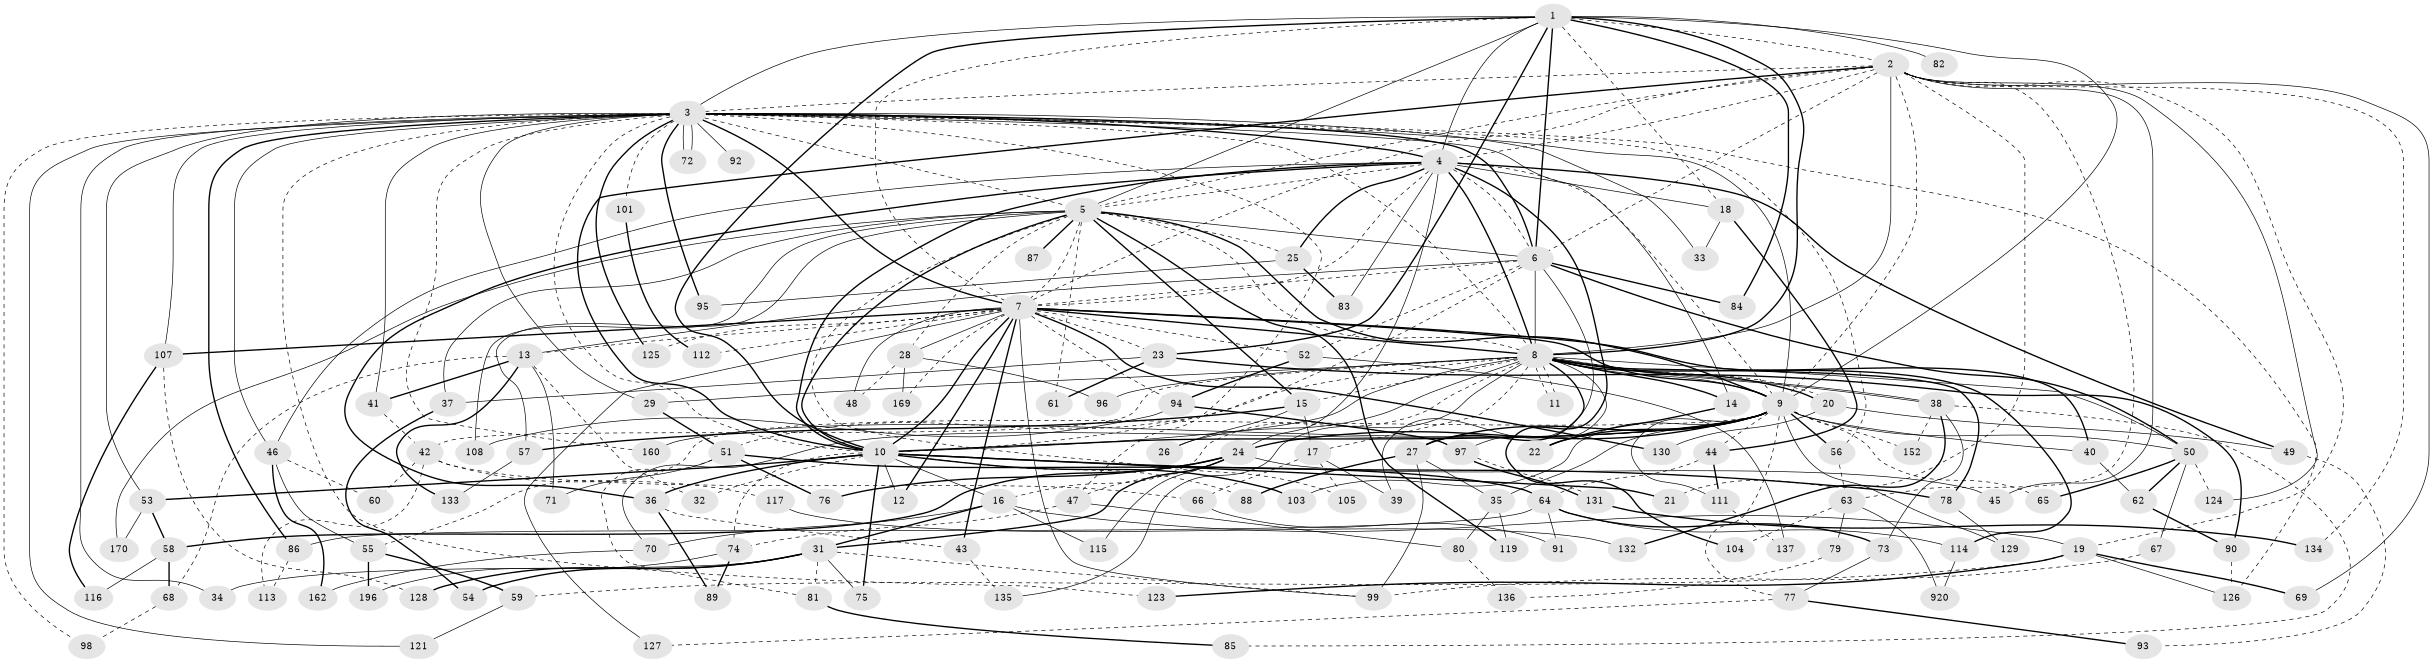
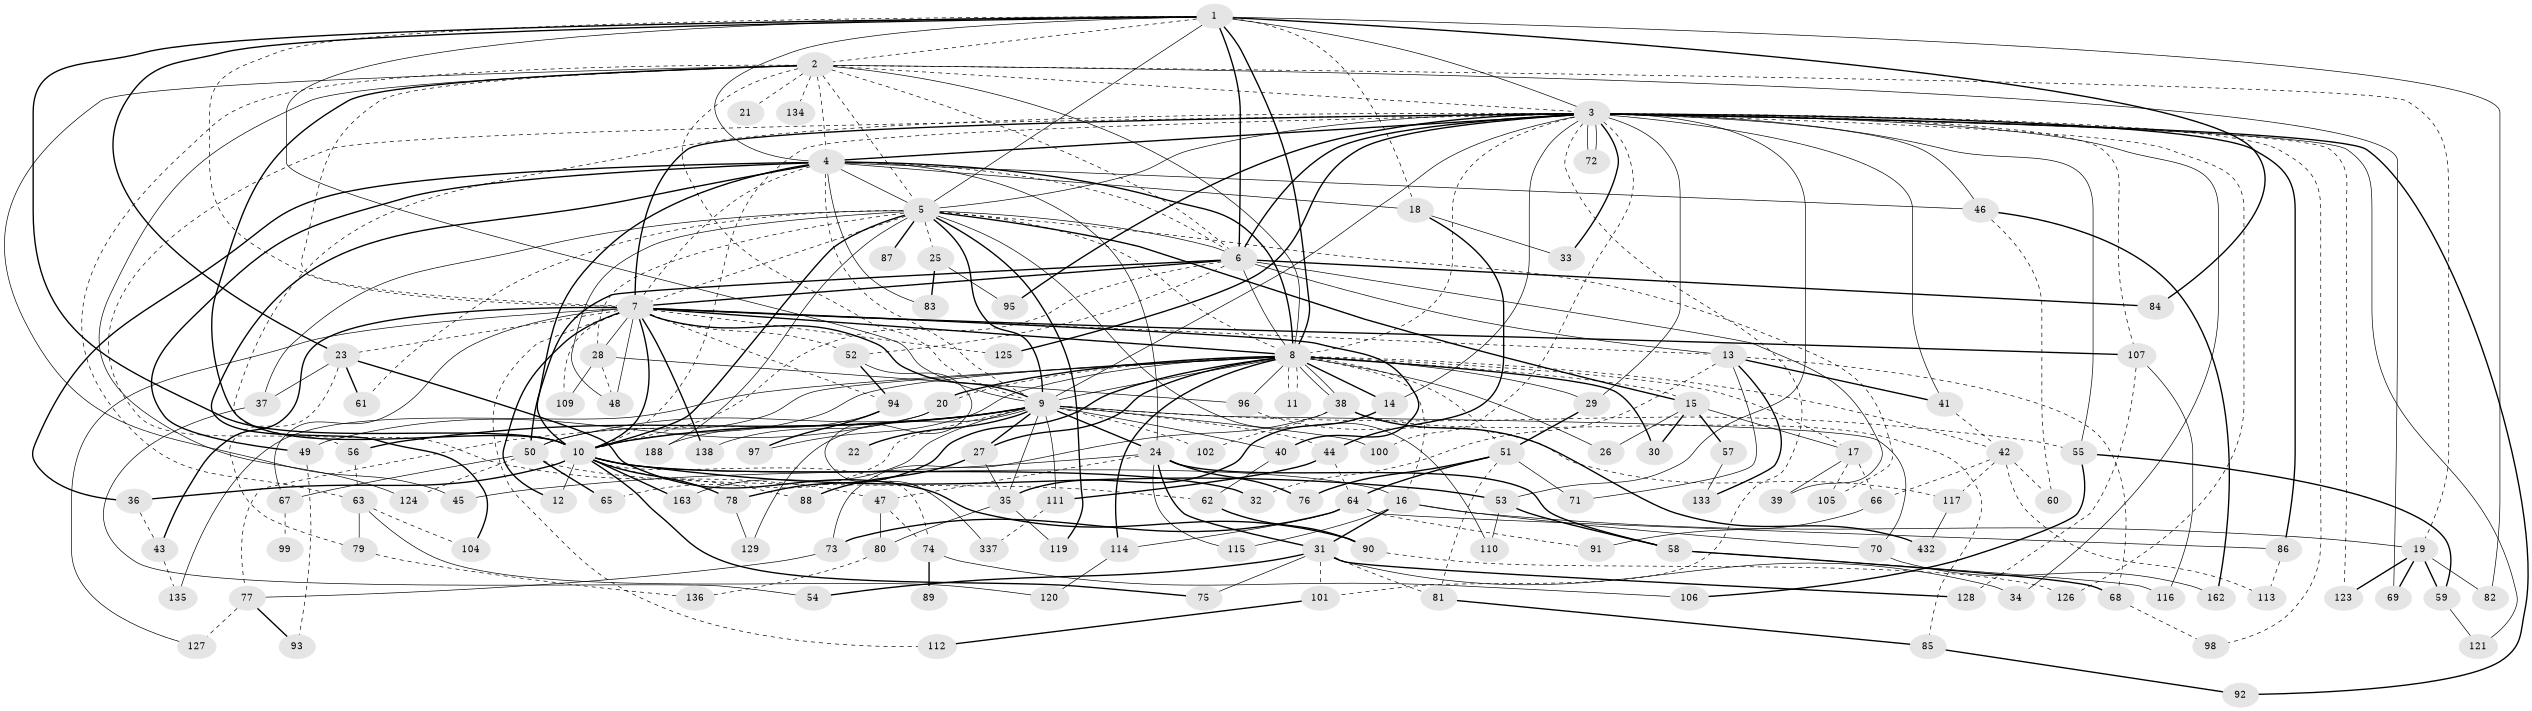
(1216, 121) -> (1611, 188)
(298, 131) -> (2109, 156)
(712, 137) -> (2383, 166)
(867, 157) -> (1221, 143)
(1261, 186) -> (874, 186)
(1353, 194) -> none
(1301, 281) -> (951, 282)
(759, 314) -> (680, 237)
(902, 404) -> (565, 404)
(1632, 425) -> (1231, 465)
none -> (230, 447)
(475, 453) -> (654, 453)
(651, 453) -> (1380, 453)
none -> (1655, 453)
(1662, 453) -> (705, 453)
(1912, 453) -> (1206, 453)
none -> (1610, 471)
(788, 472) -> (919, 472)
(95, 473) -> (2193, 471)
(1371, 476) -> none
(2164, 477) -> (866, 485)
(347, 501) -> (341, 584)
(1297, 501) -> (683, 501)
(1595, 501) -> none
(304, 514) -> (1981, 155)
(1552, 527) -> (1473, 530)
(1413, 536) -> none
(683, 549) -> none
(119, 550) -> (1489, 550)
(1627, 550) -> (1927, 550)
(1786, 550) -> (989, 550)
(1089, 568) -> (425, 386)
(1083, 574) -> (1320, 574)
(2155, 574) -> (2455, 574)
(1300, 584) -> (2431, 574)
(368, 598) -> (1690, 598)
(1940, 598) -> (1050, 598)
none -> (2084, 671)
